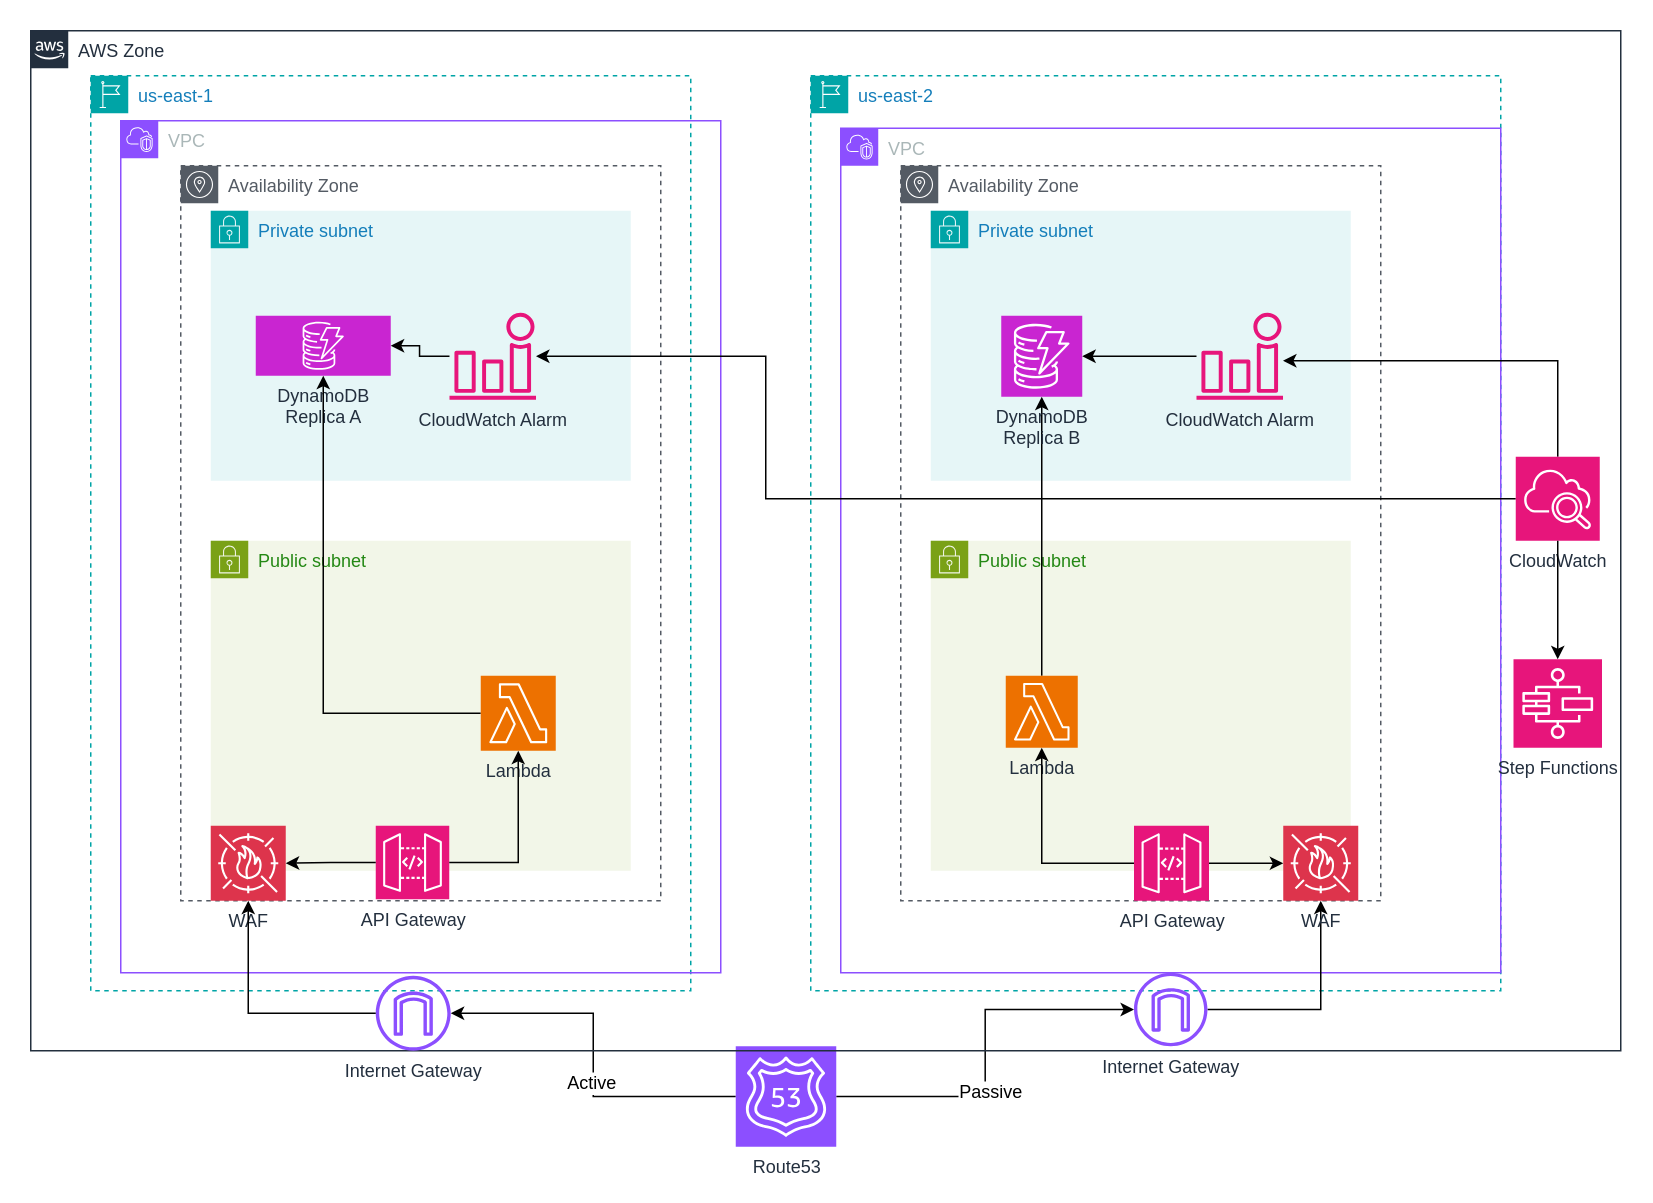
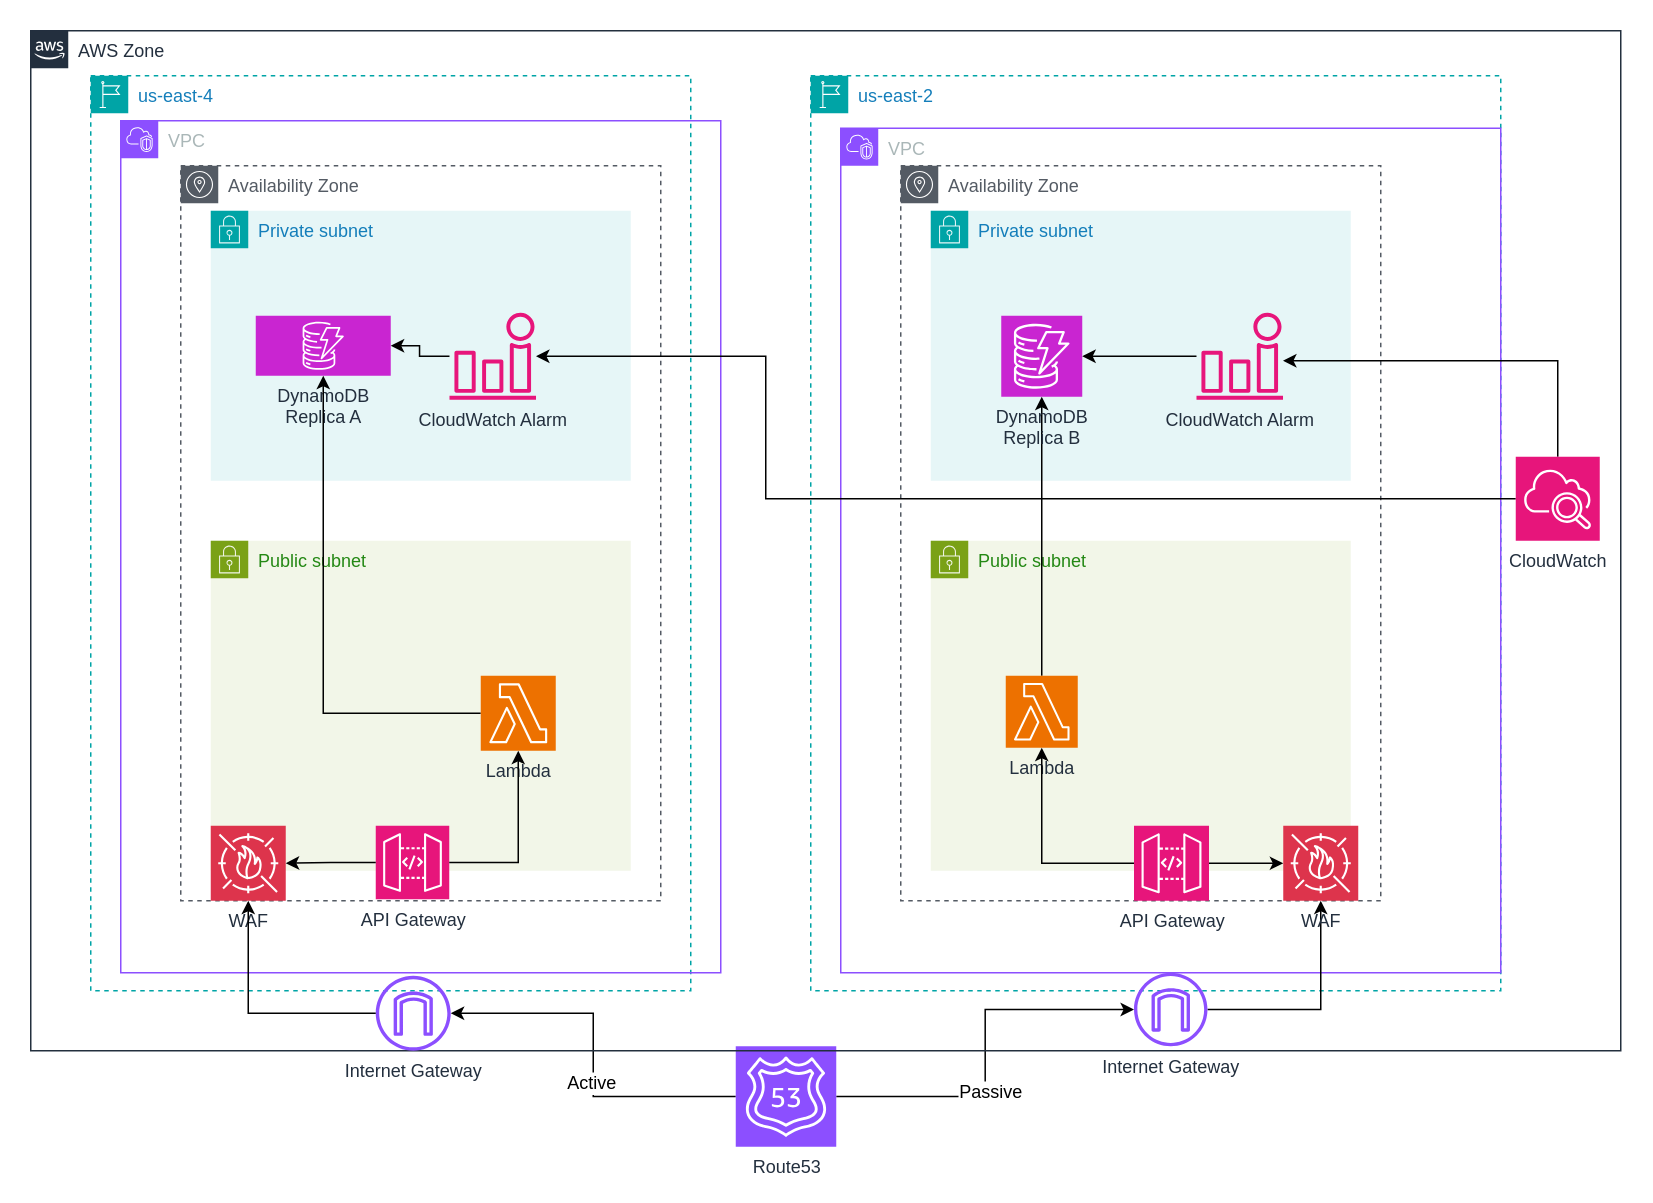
(184, 97) -> (184, 97)
(1558, 595) -> none
(1558, 704) -> none
